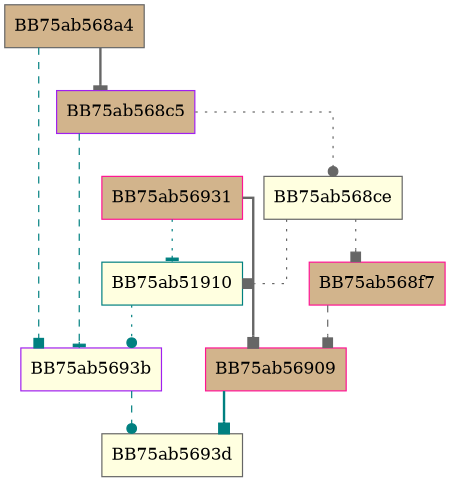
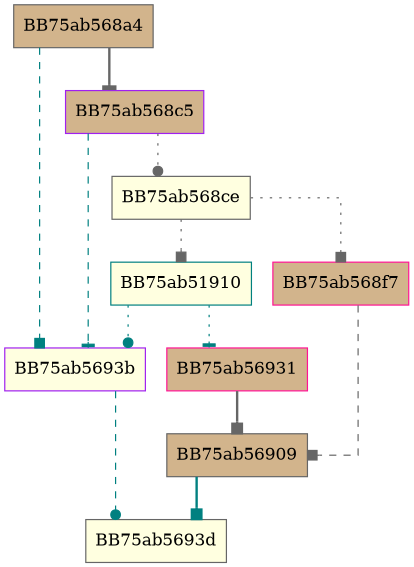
(172, 238) -> (209, 323)
(276, 369) -> (237, 455)
